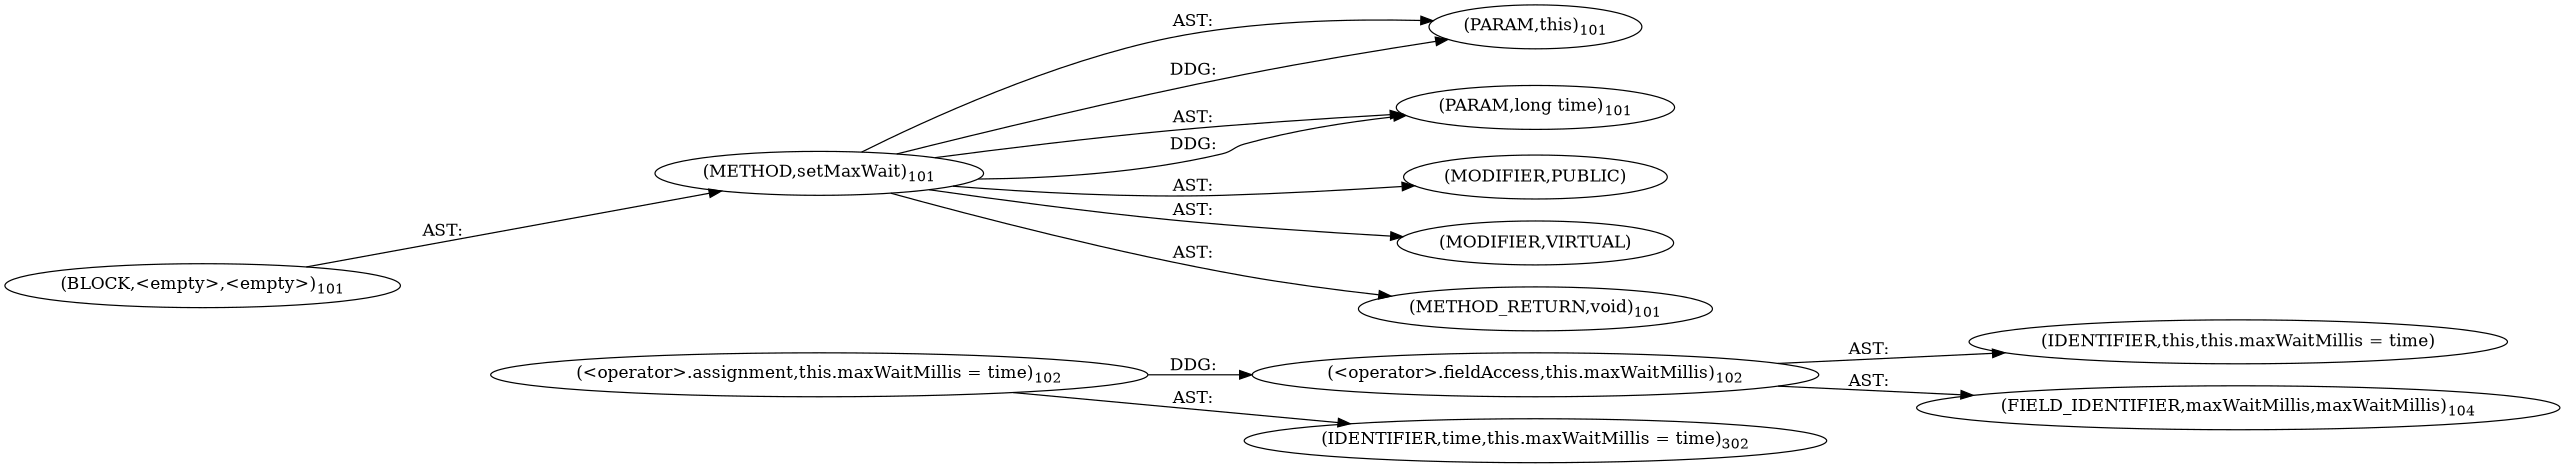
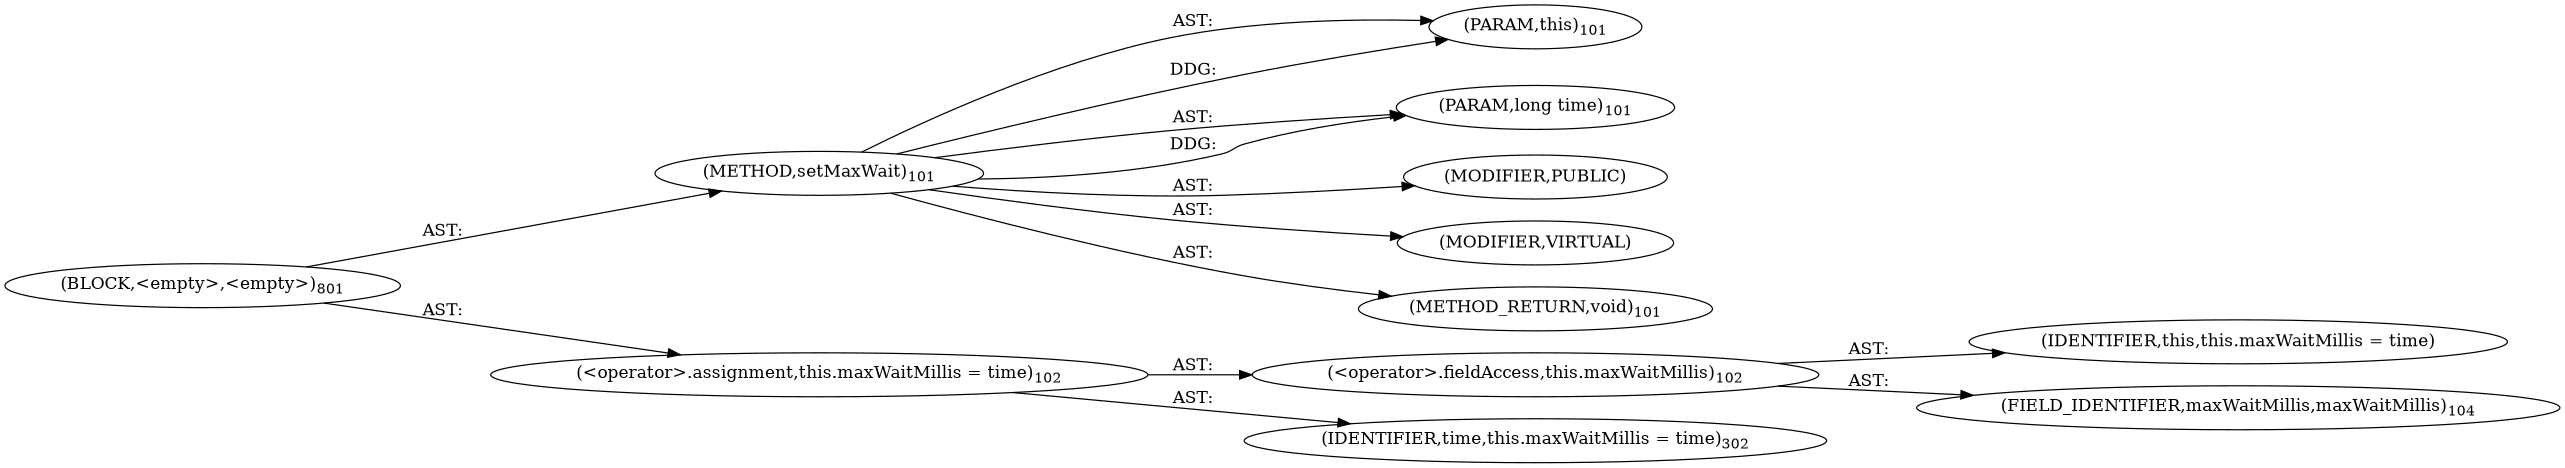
(331, 284) -> (331, 284)
none -> (496, 328)
(1196, 366) -> (1196, 366)
